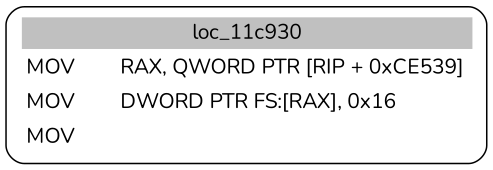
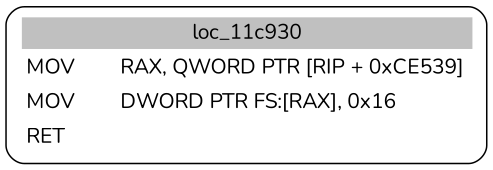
(74, 136) -> (69, 136)
